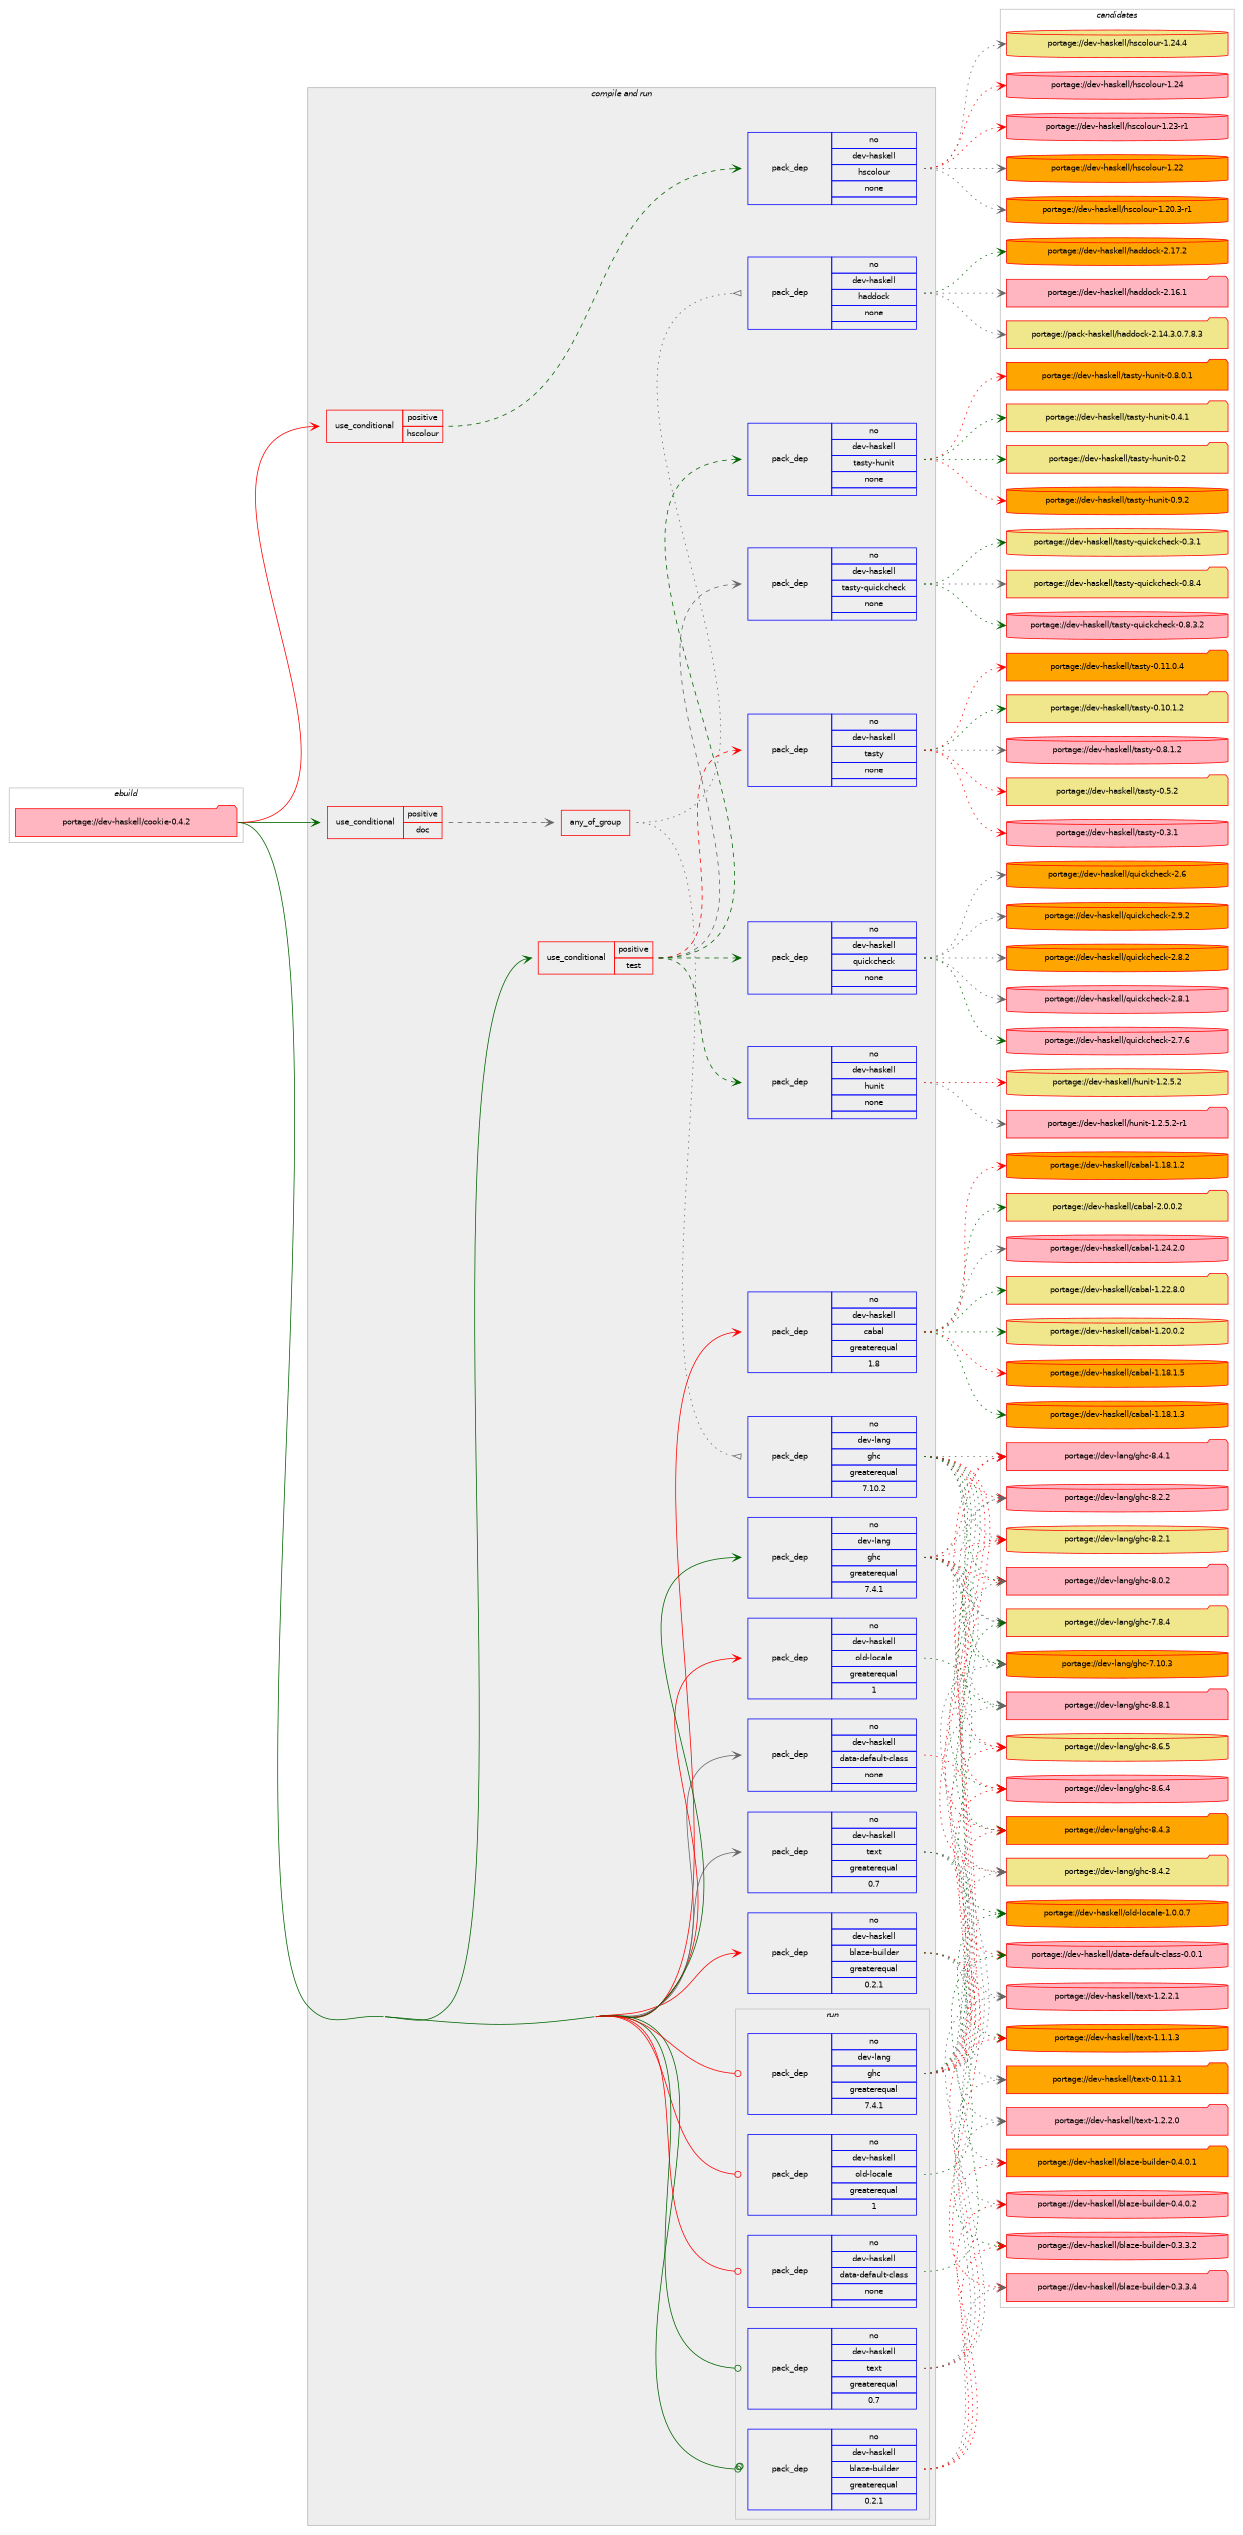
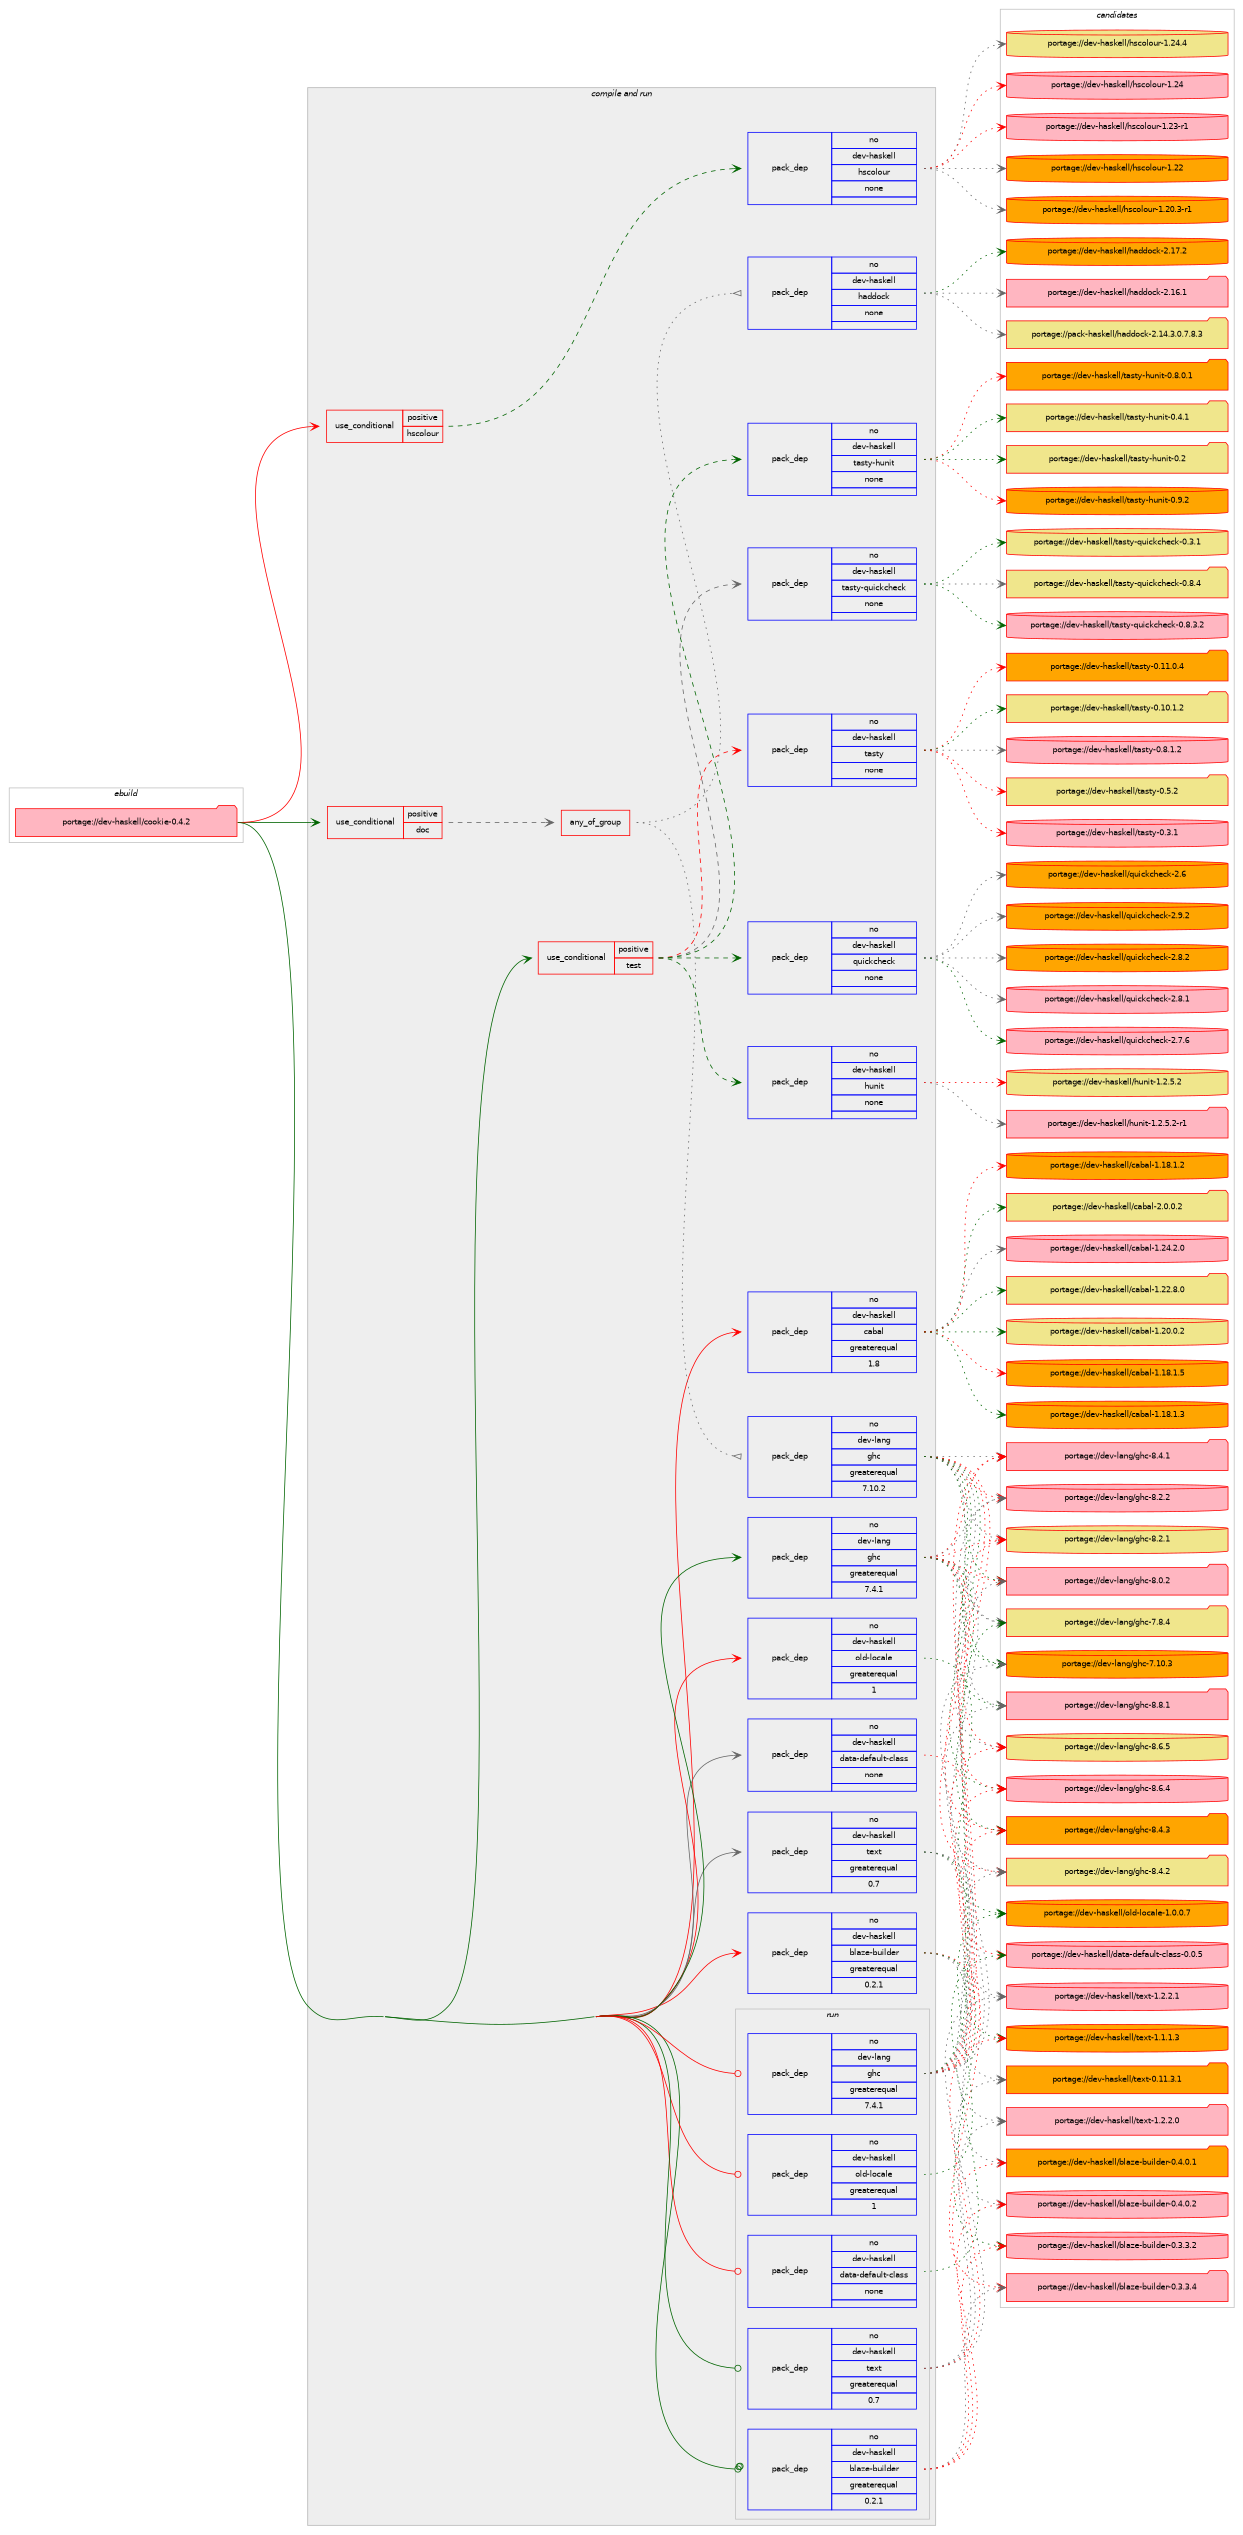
(1117, 1955) -> (1117, 1955)
